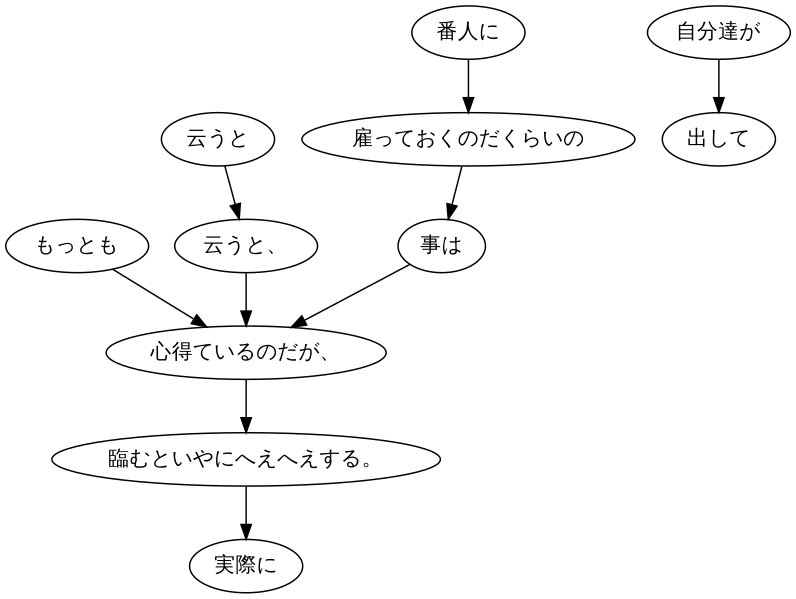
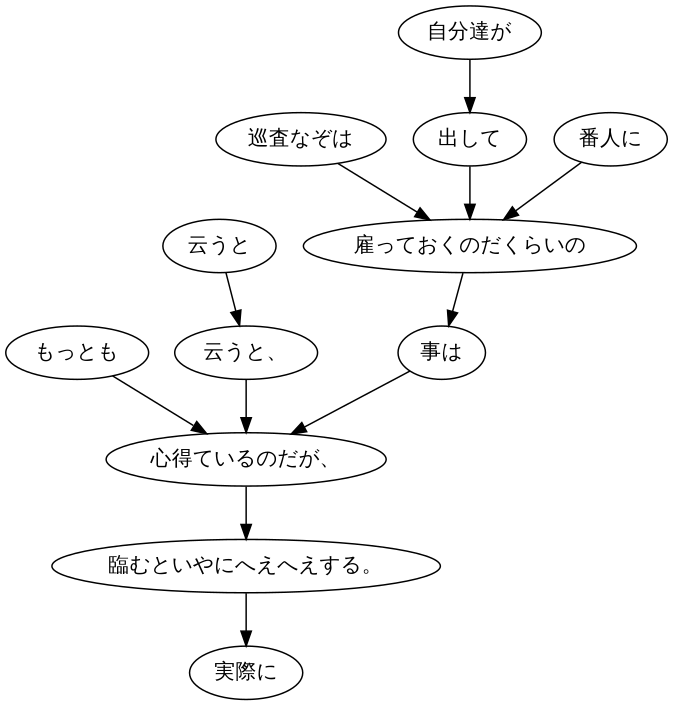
none -> (301, 139)
none -> (470, 185)
